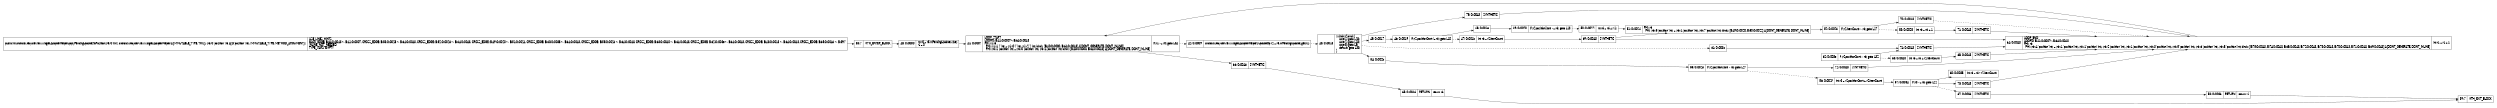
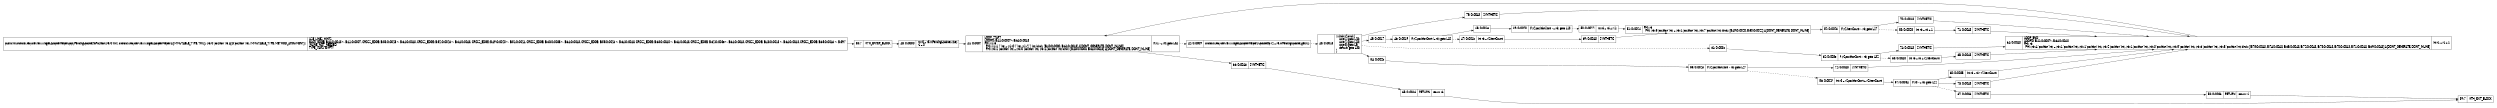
(2040, 28) -> (2040, 28)
(1810, 39) -> (2085, 60)
(1811, 48) -> (1773, 52)
